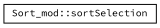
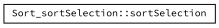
(80, 14) -> (110, 14)
